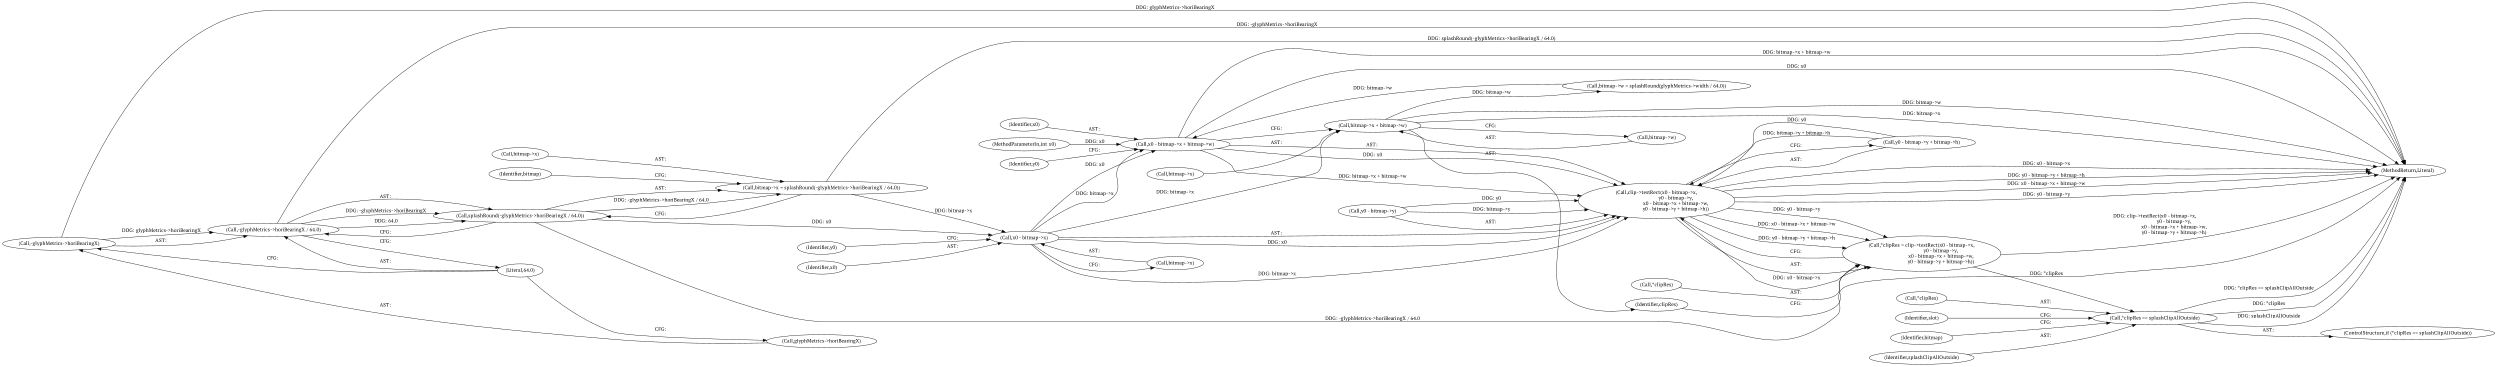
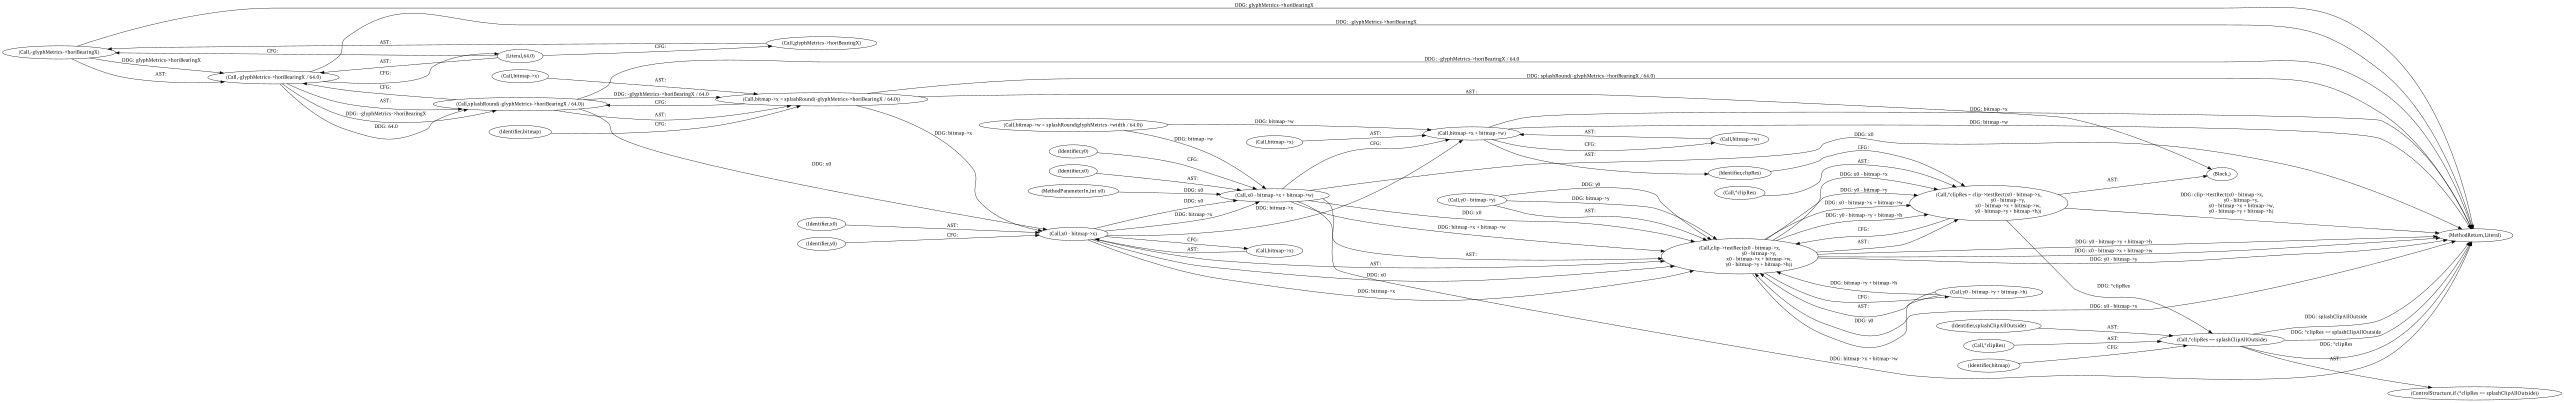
(1490, 96) -> (1297, 125)
none -> (2222, 174)
(1922, 318) -> none
